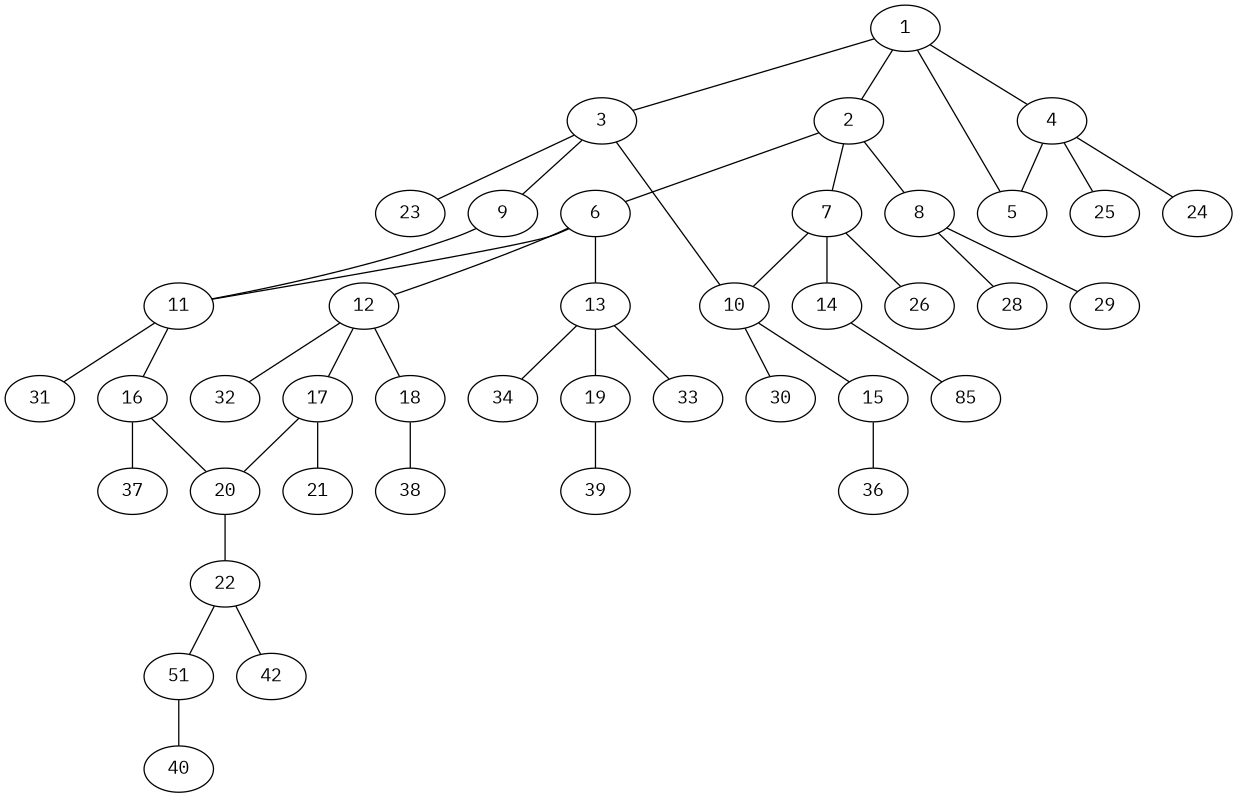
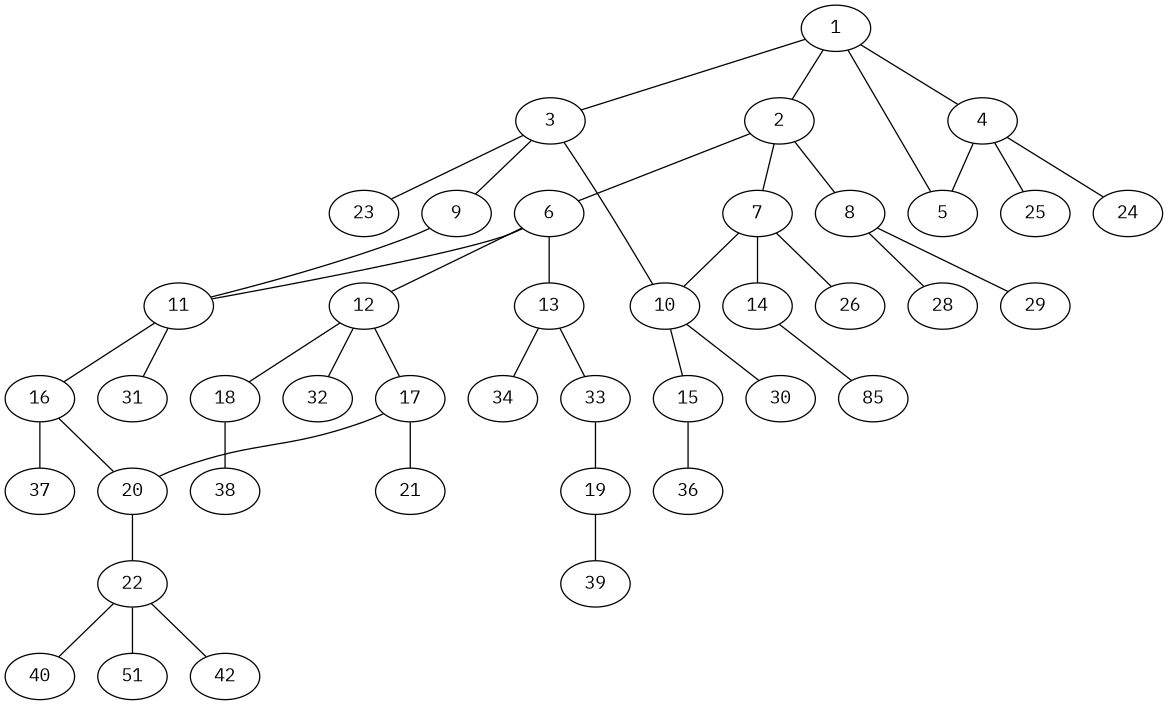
(595, 353) -> (595, 445)
(179, 723) -> (86, 630)
